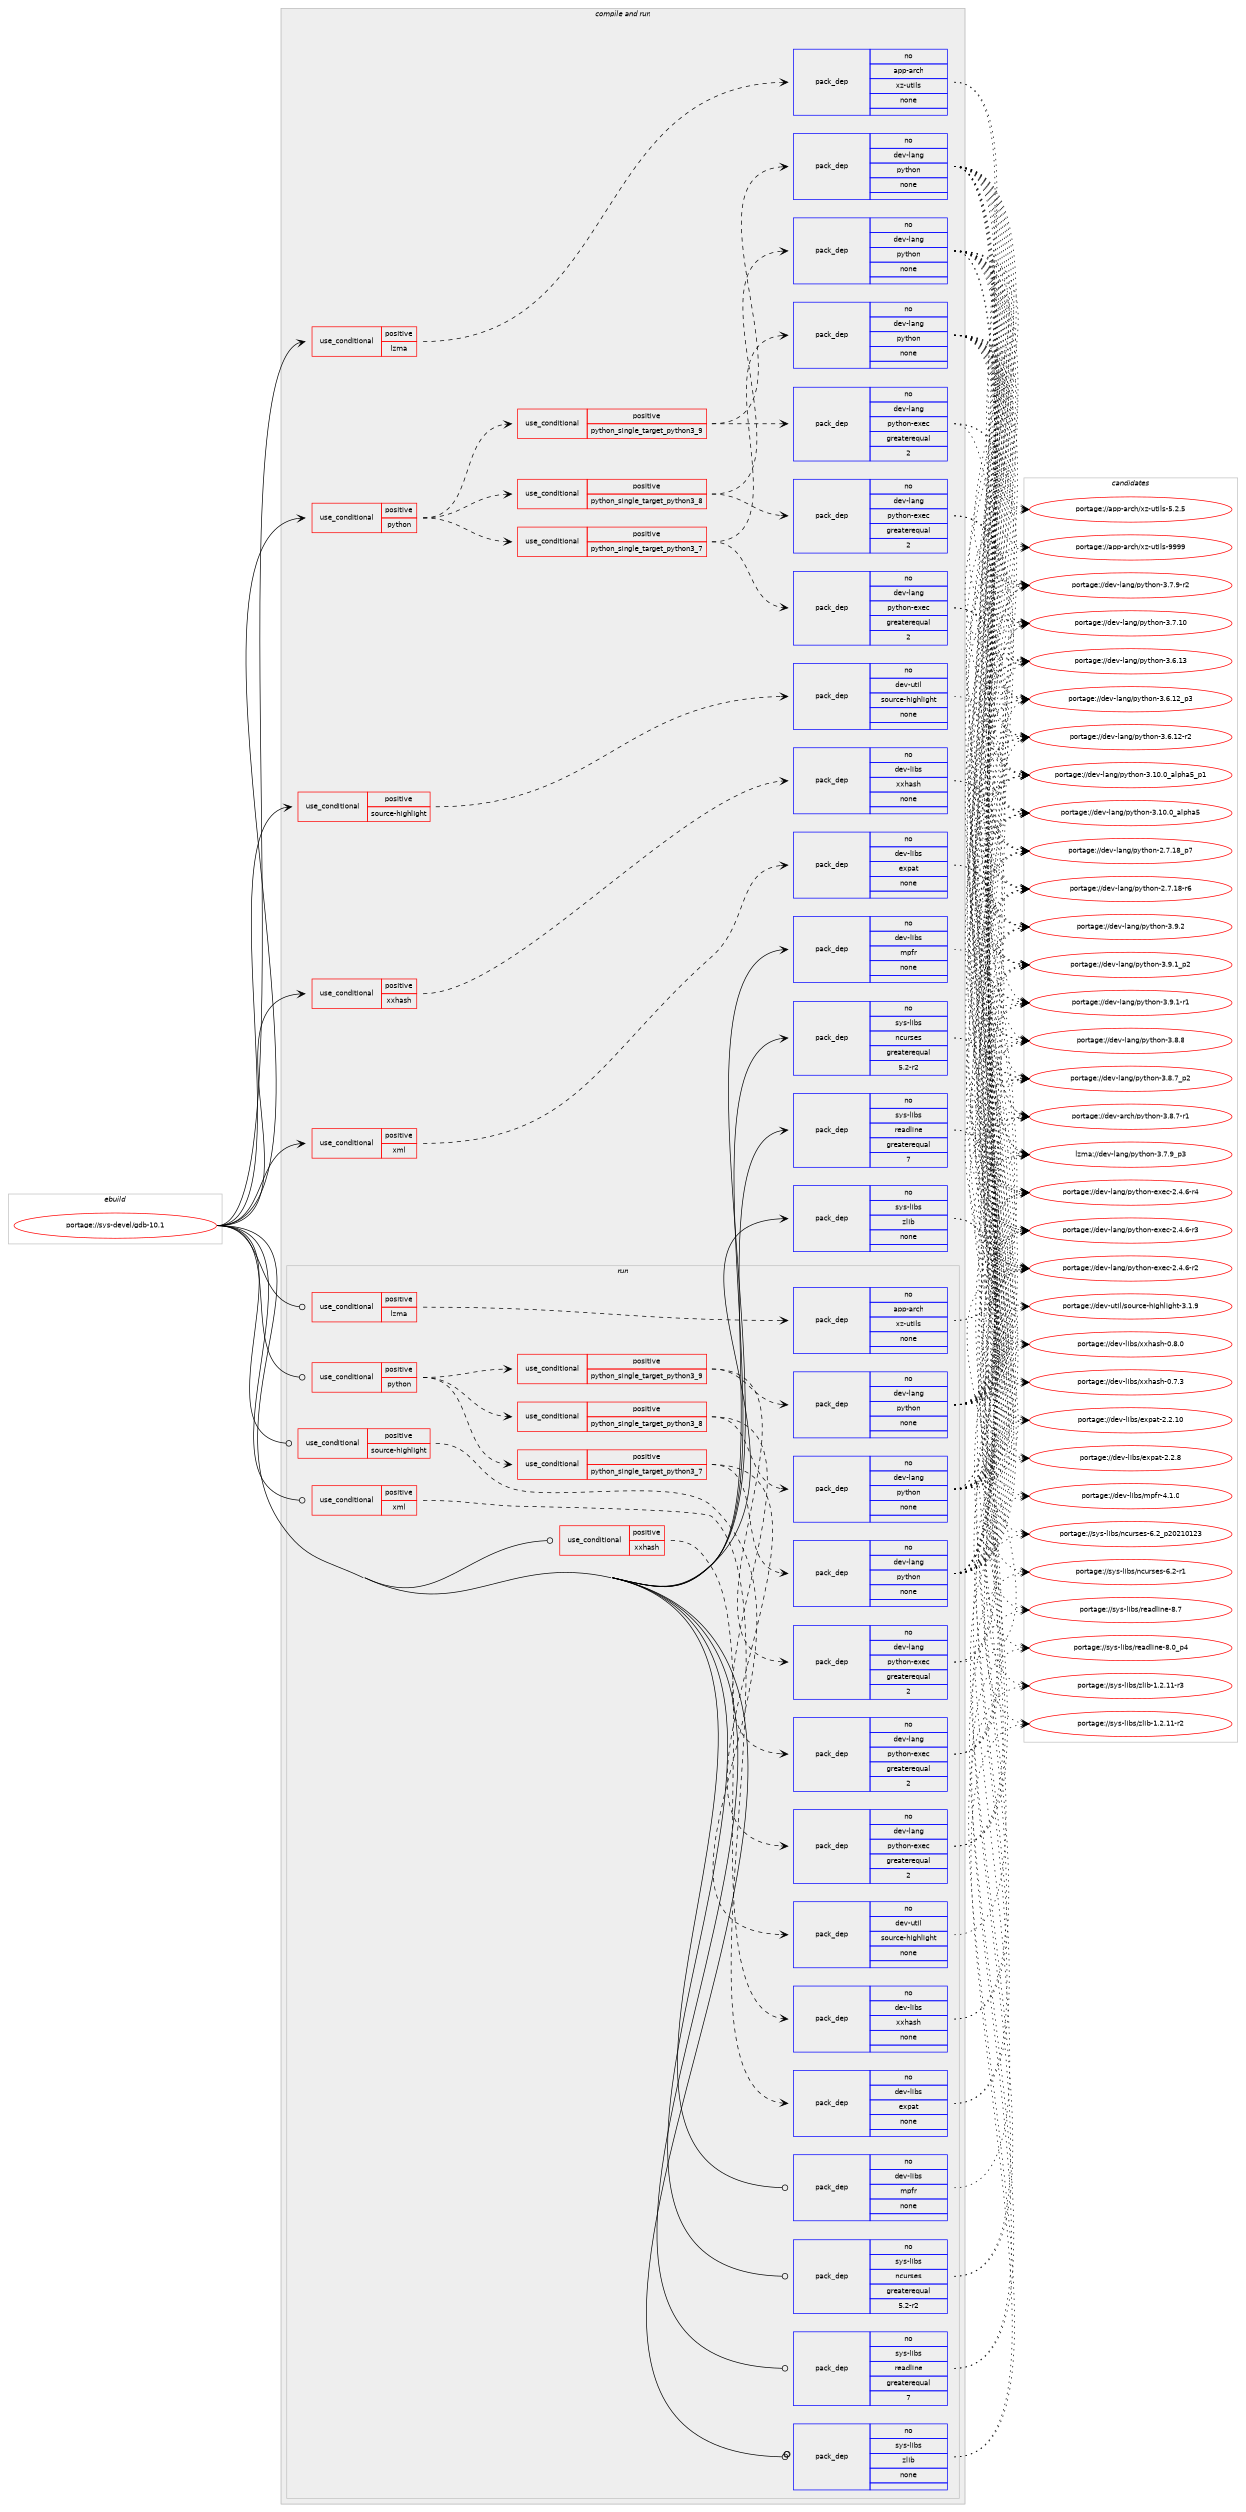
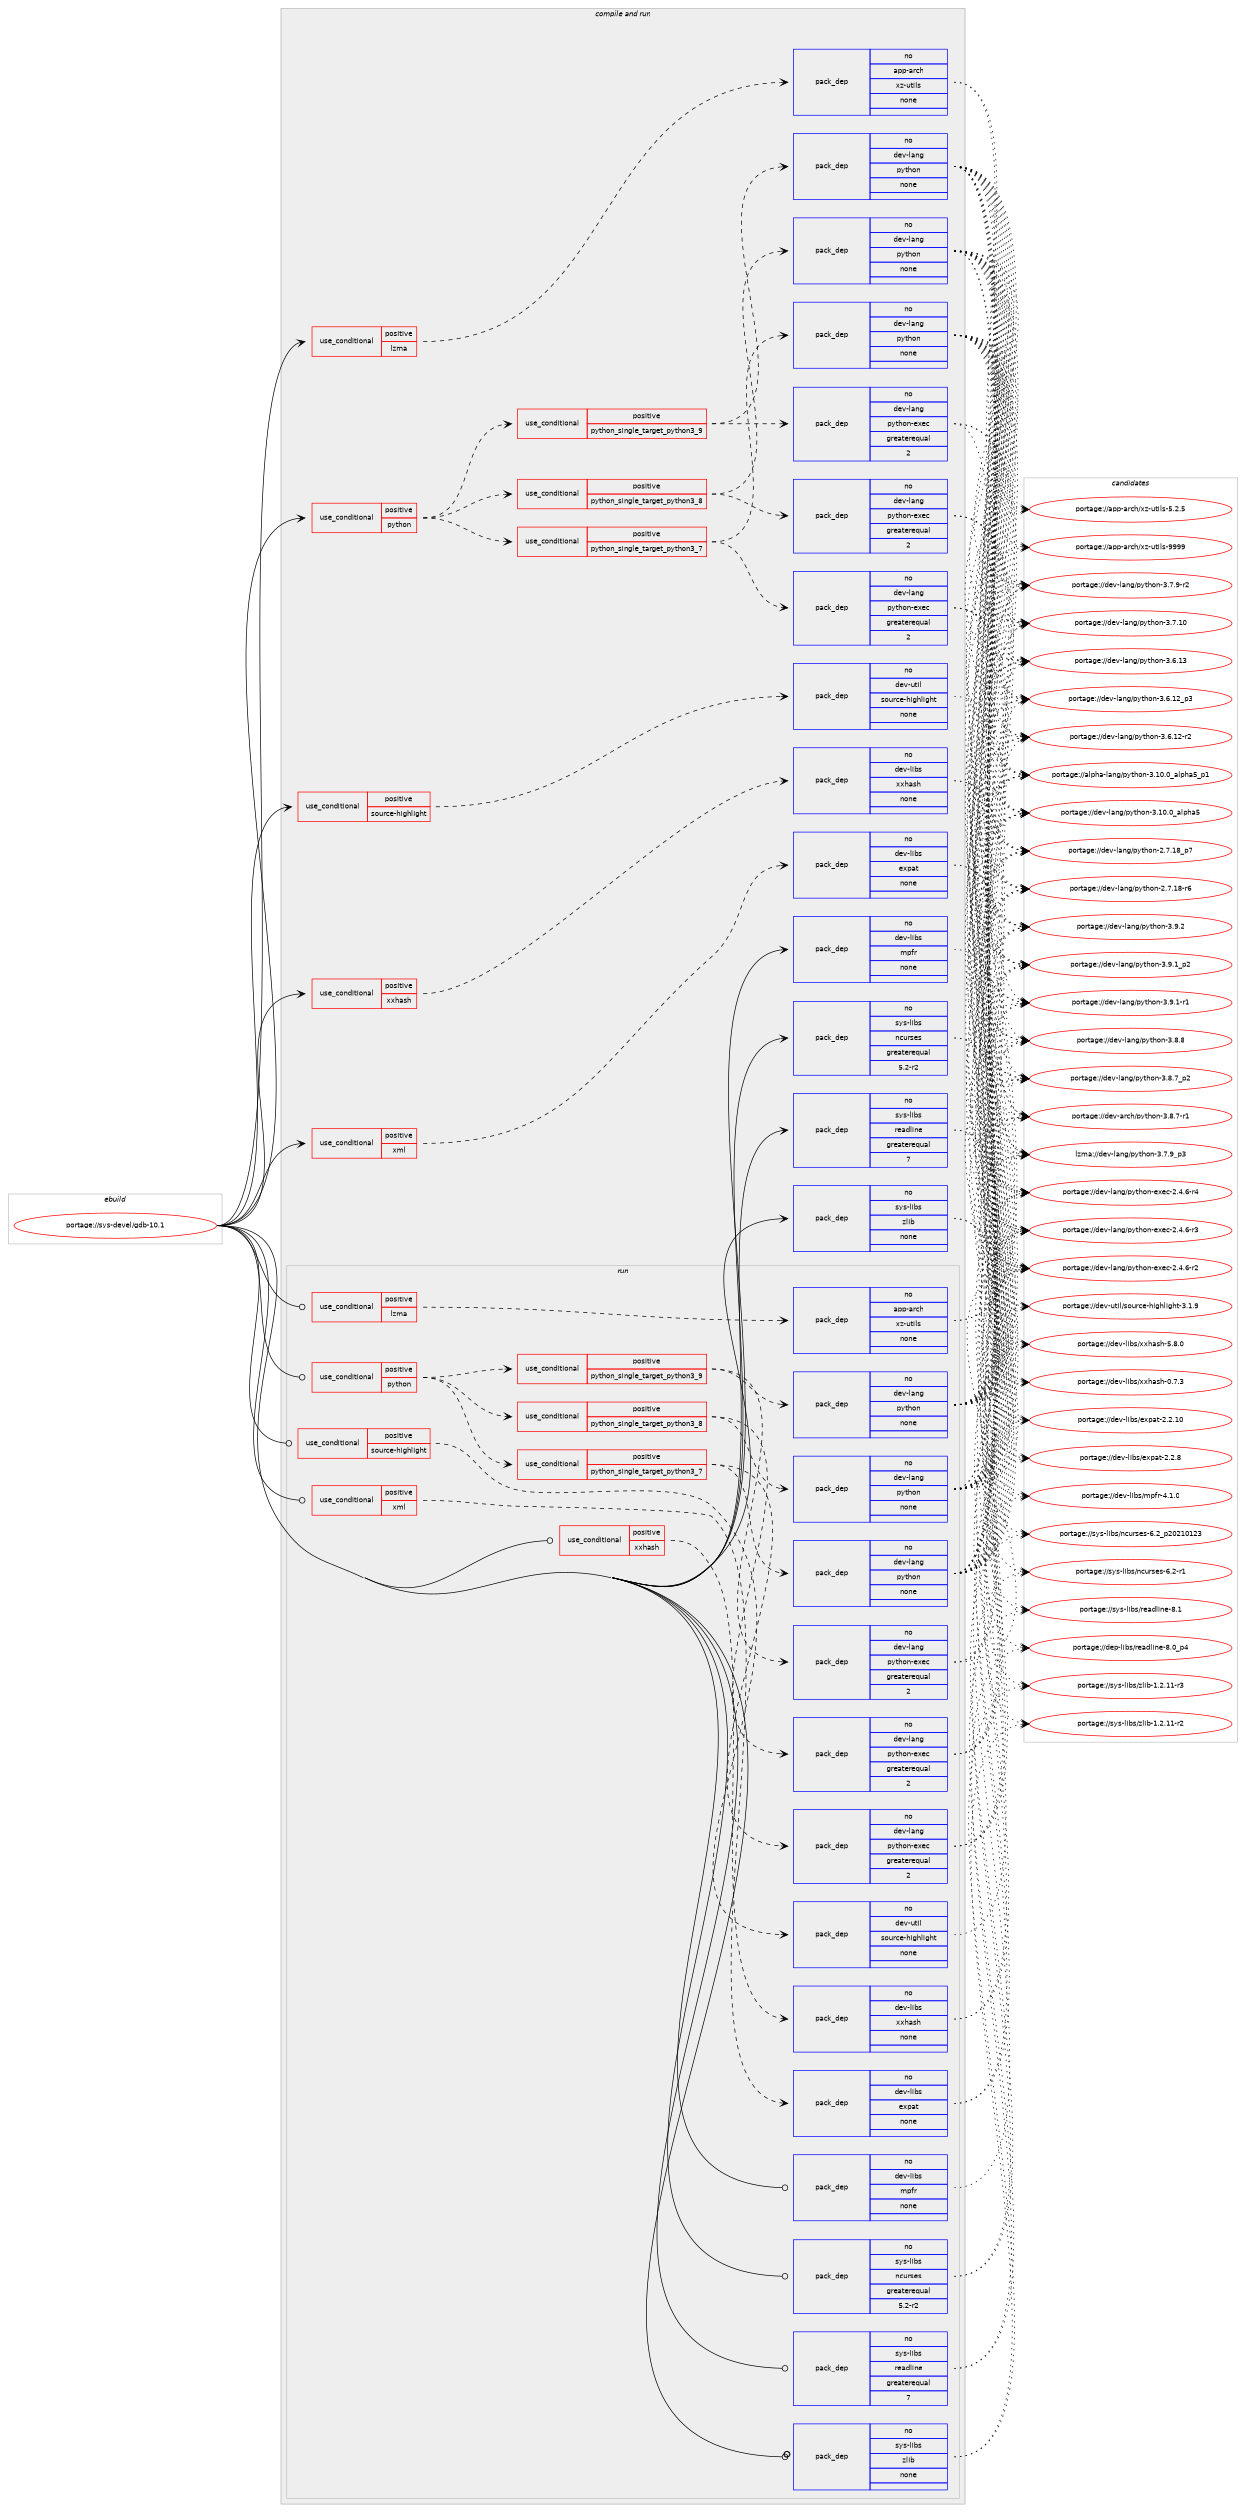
(1131, 775) -> (1131, 775)
(1131, 1344) -> (1131, 1344)
(1131, 1610) -> (1131, 1610)
(1131, 1648) -> (1131, 1648)
